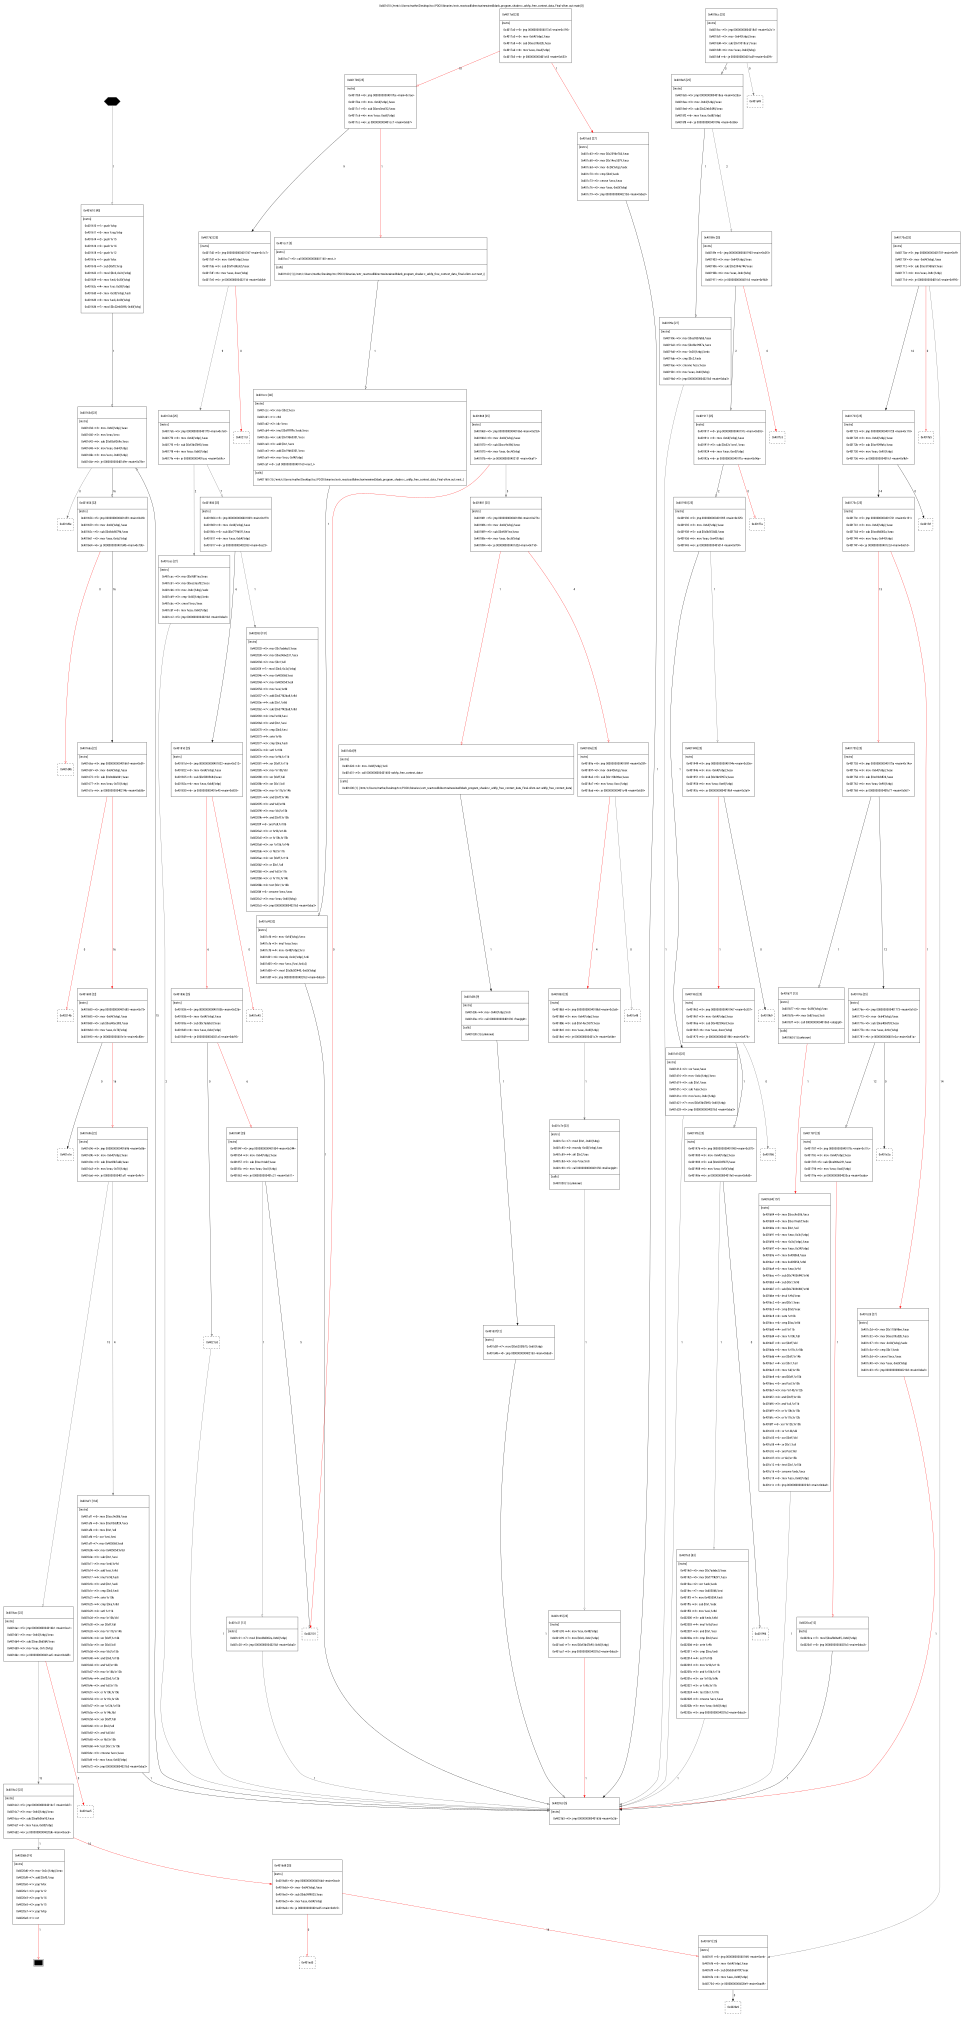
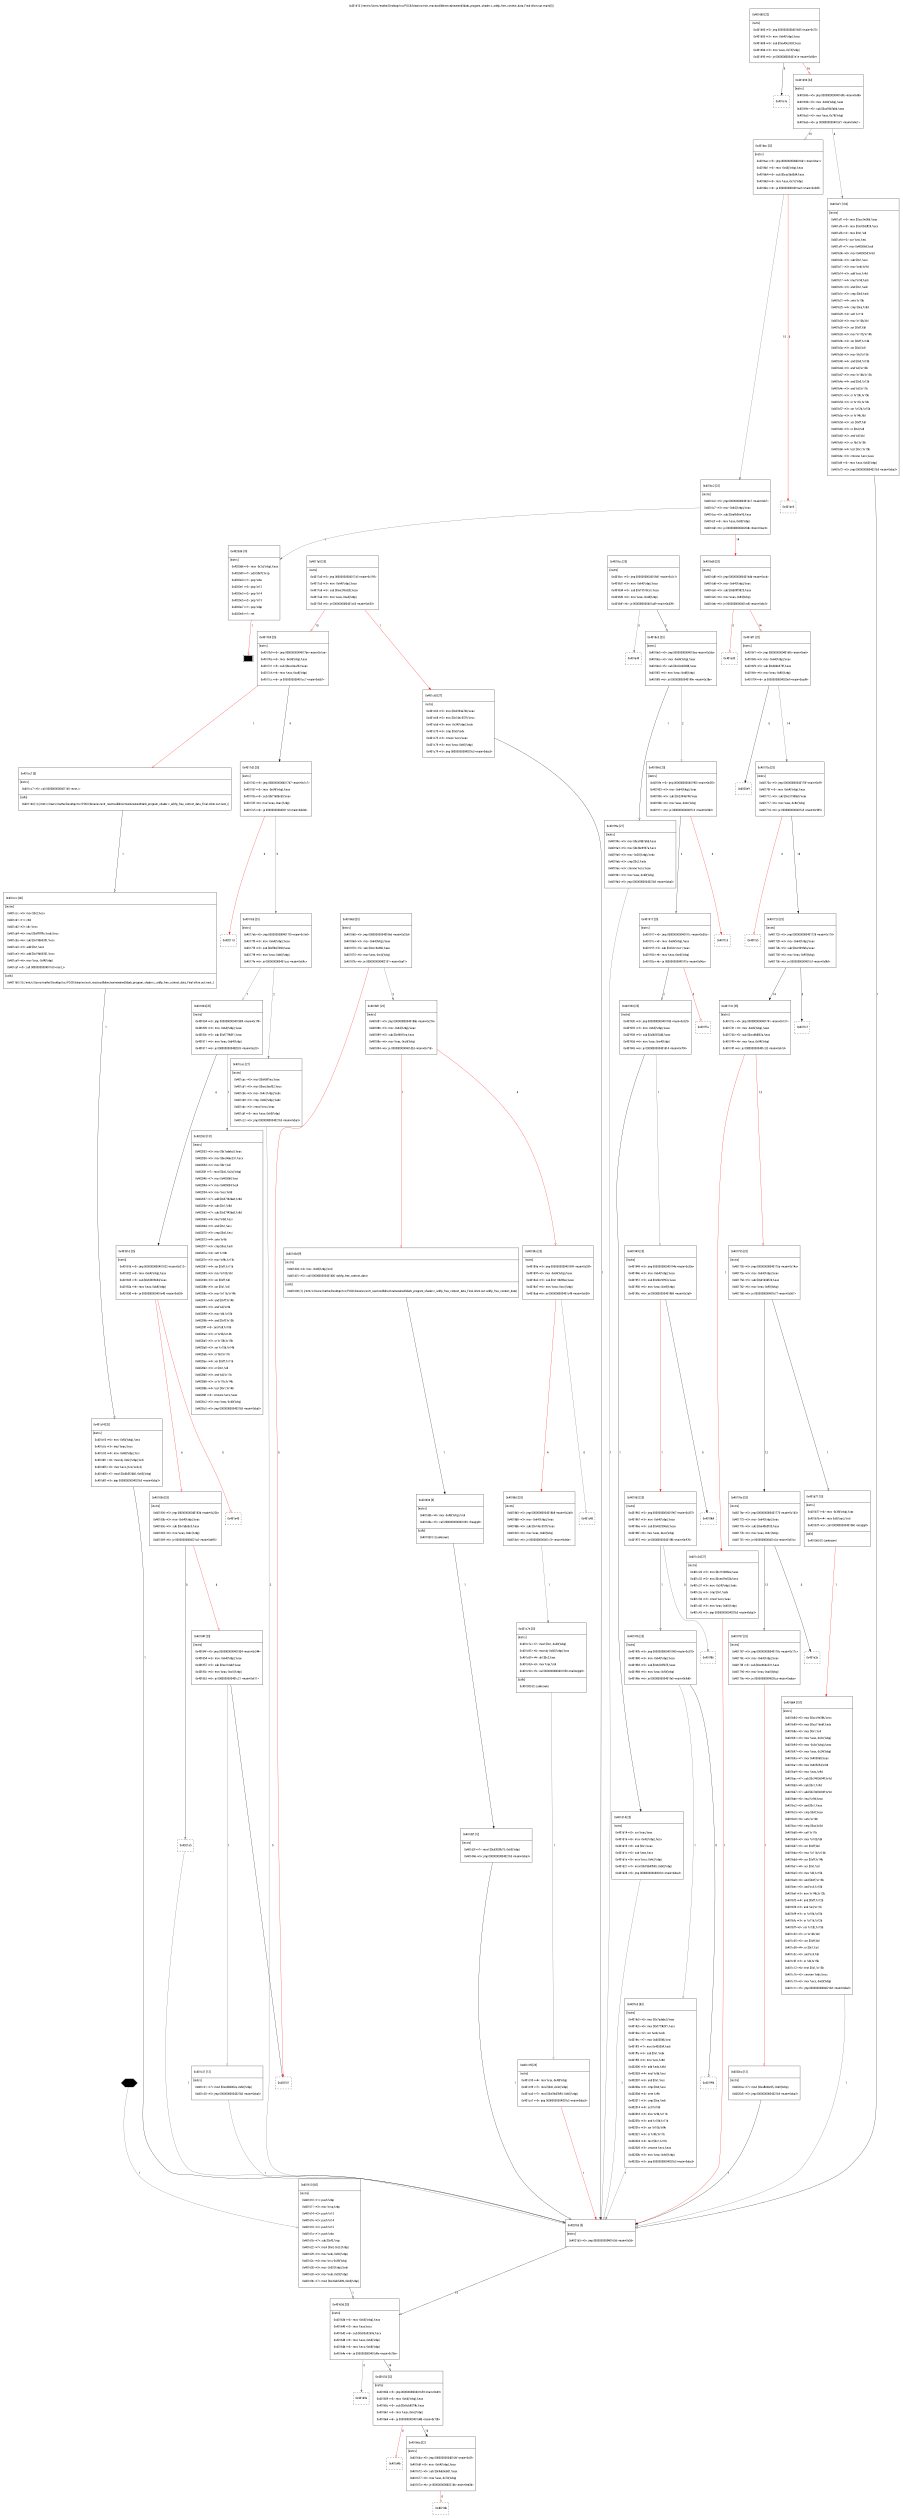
(112, 892) -> none
(940, 1182) -> (783, 723)
